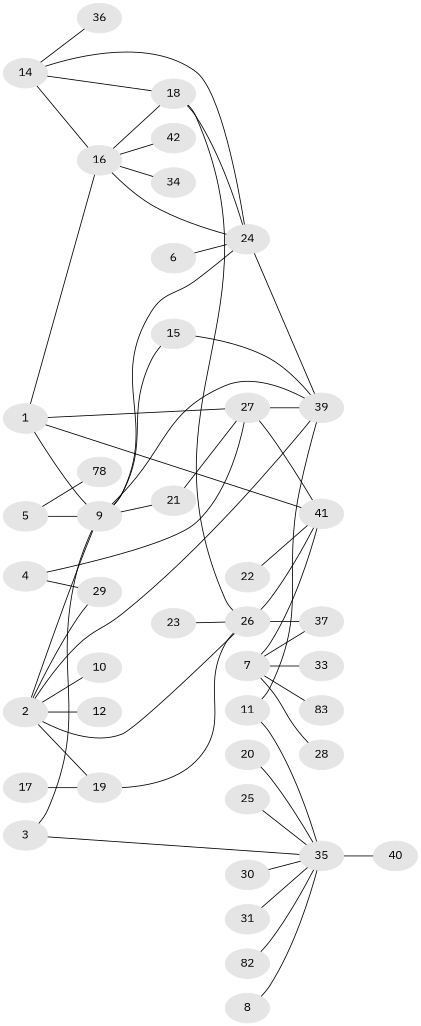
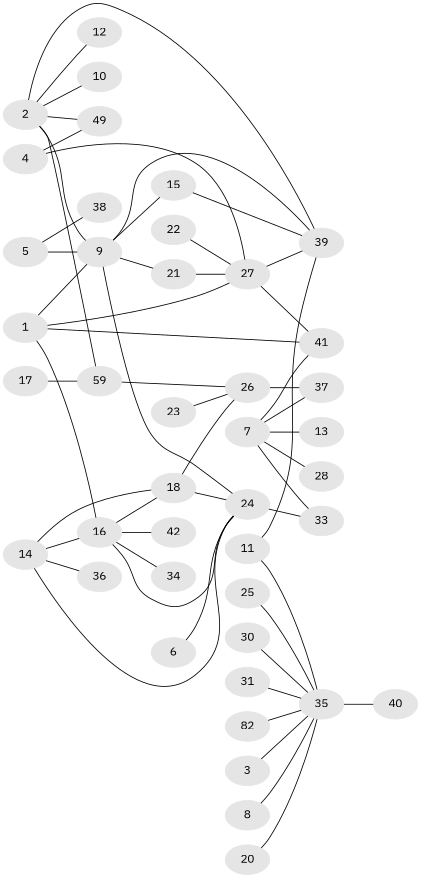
(284, 324) -> (285, 513)
(99, 472) -> (99, 208)
(285, 546) -> (211, 252)
(287, 574) -> none
(99, 592) -> (99, 121)
(68, 678) -> none
(321, 710) -> (321, 432)
(149, 713) -> none
(99, 788) -> (99, 381)
